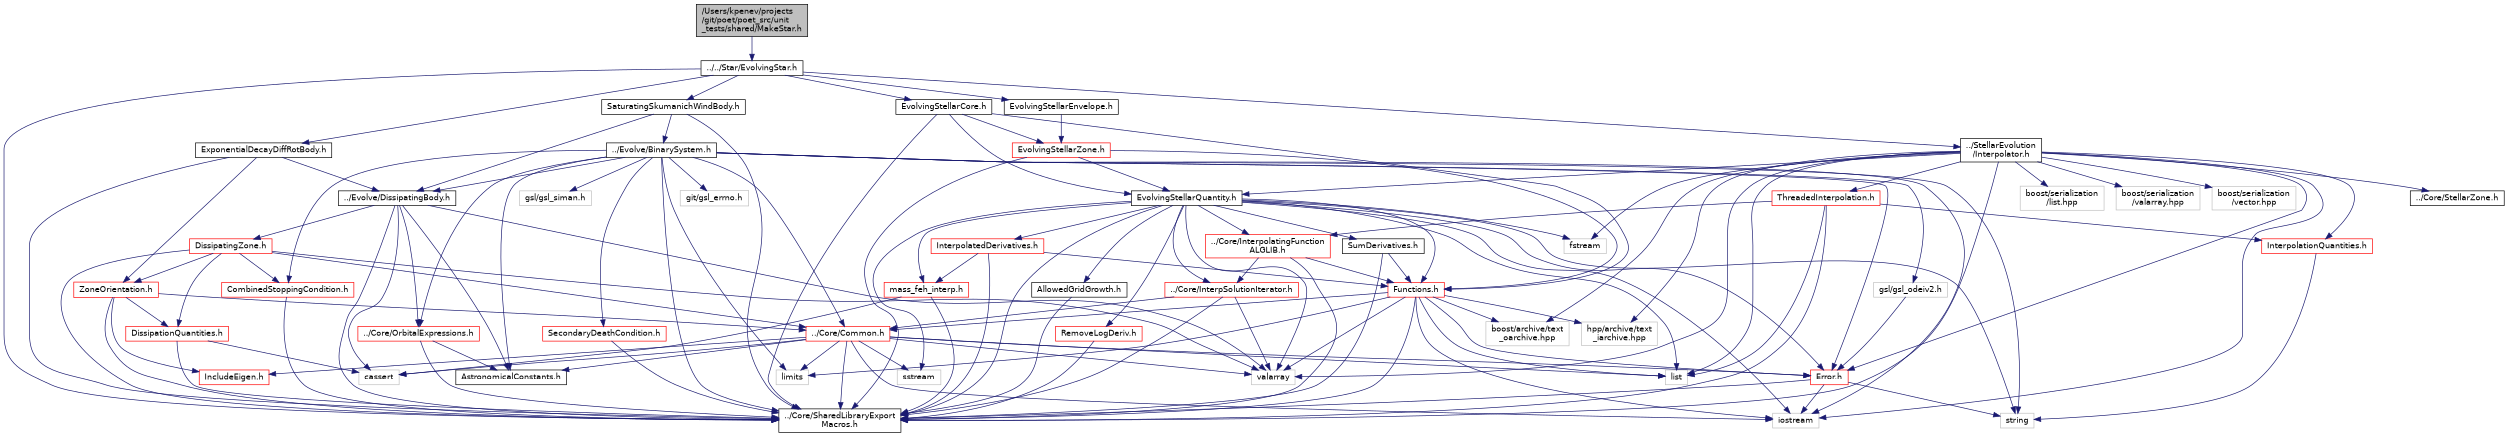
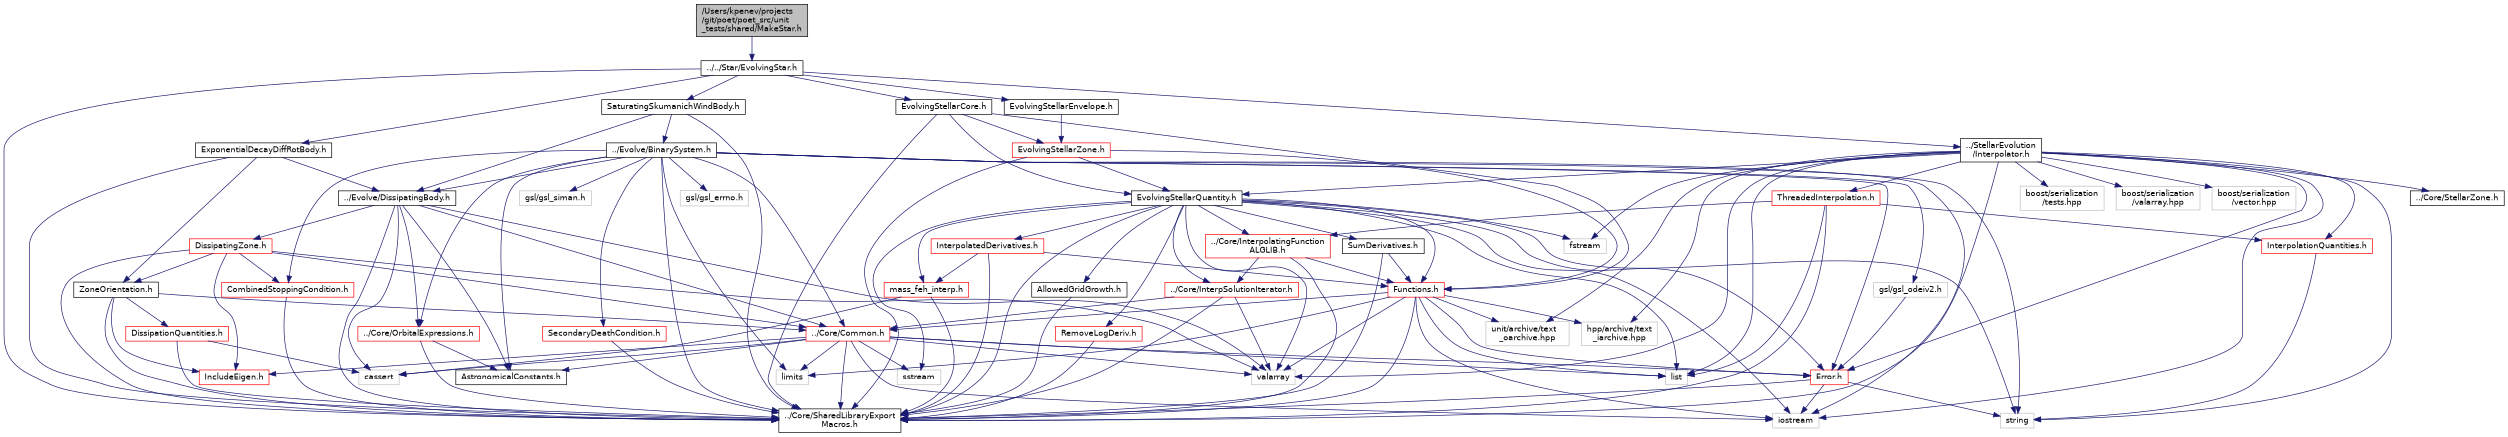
(714, 198) -> (714, 198)
(2062, 198) -> (2062, 198)
none -> (619, 265)
none -> (2392, 281)
(193, 282) -> (223, 308)
(116, 290) -> (116, 290)
(1527, 334) -> (1527, 334)
